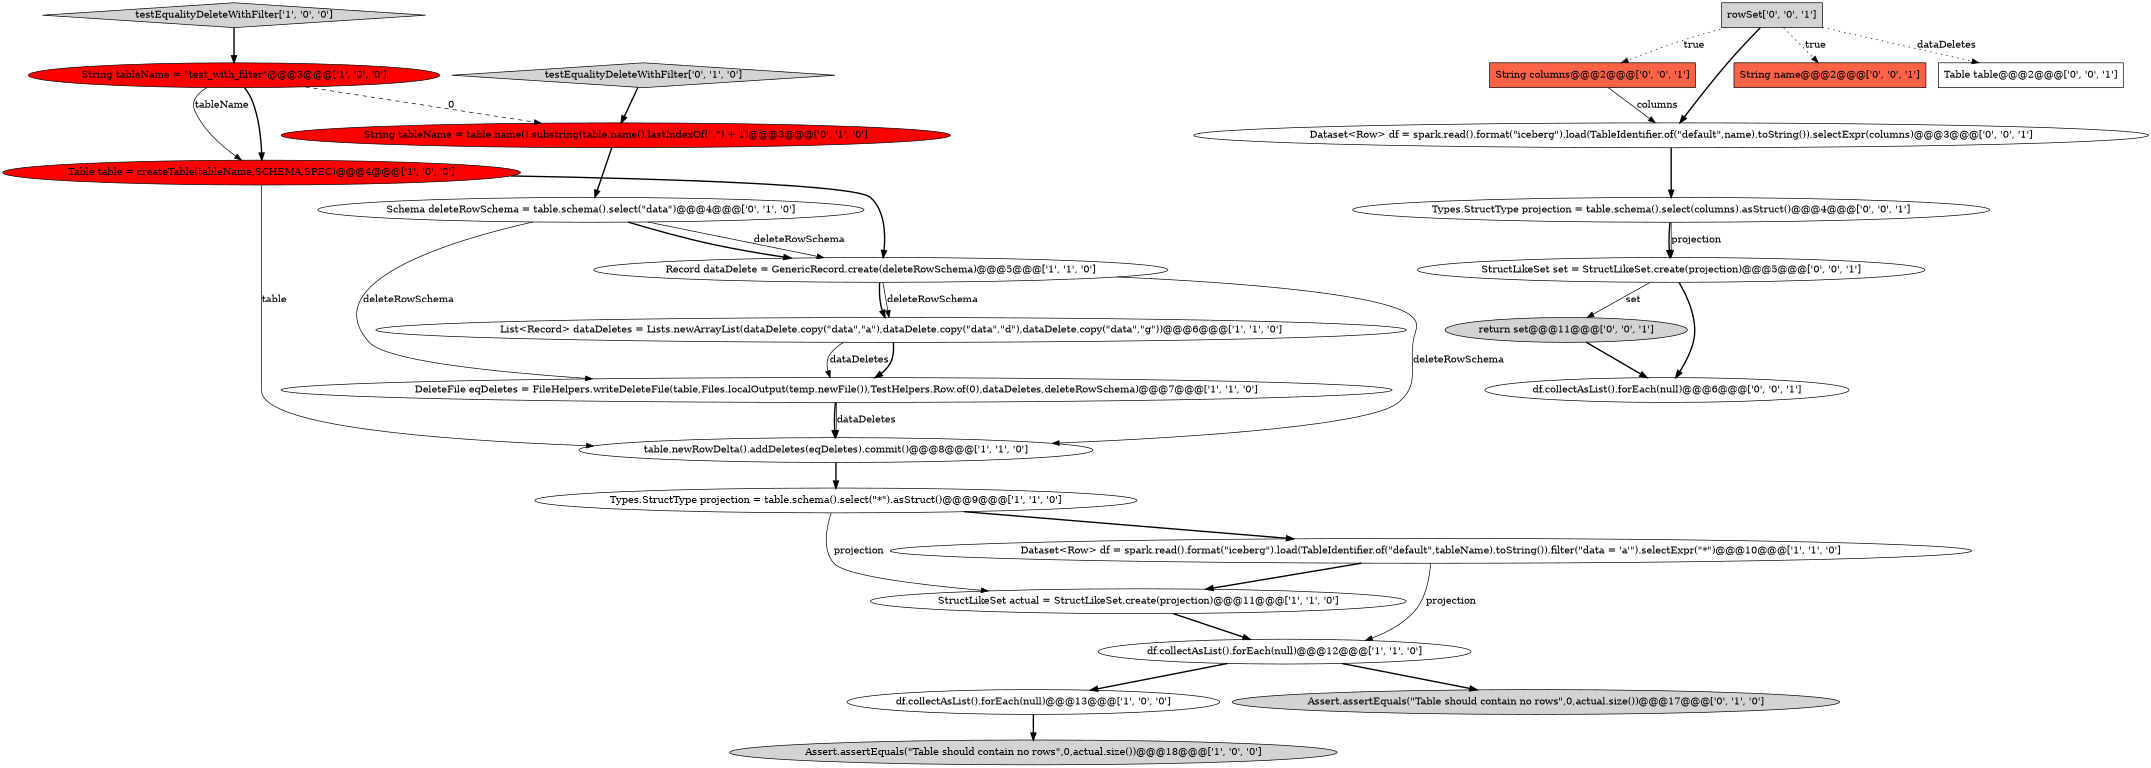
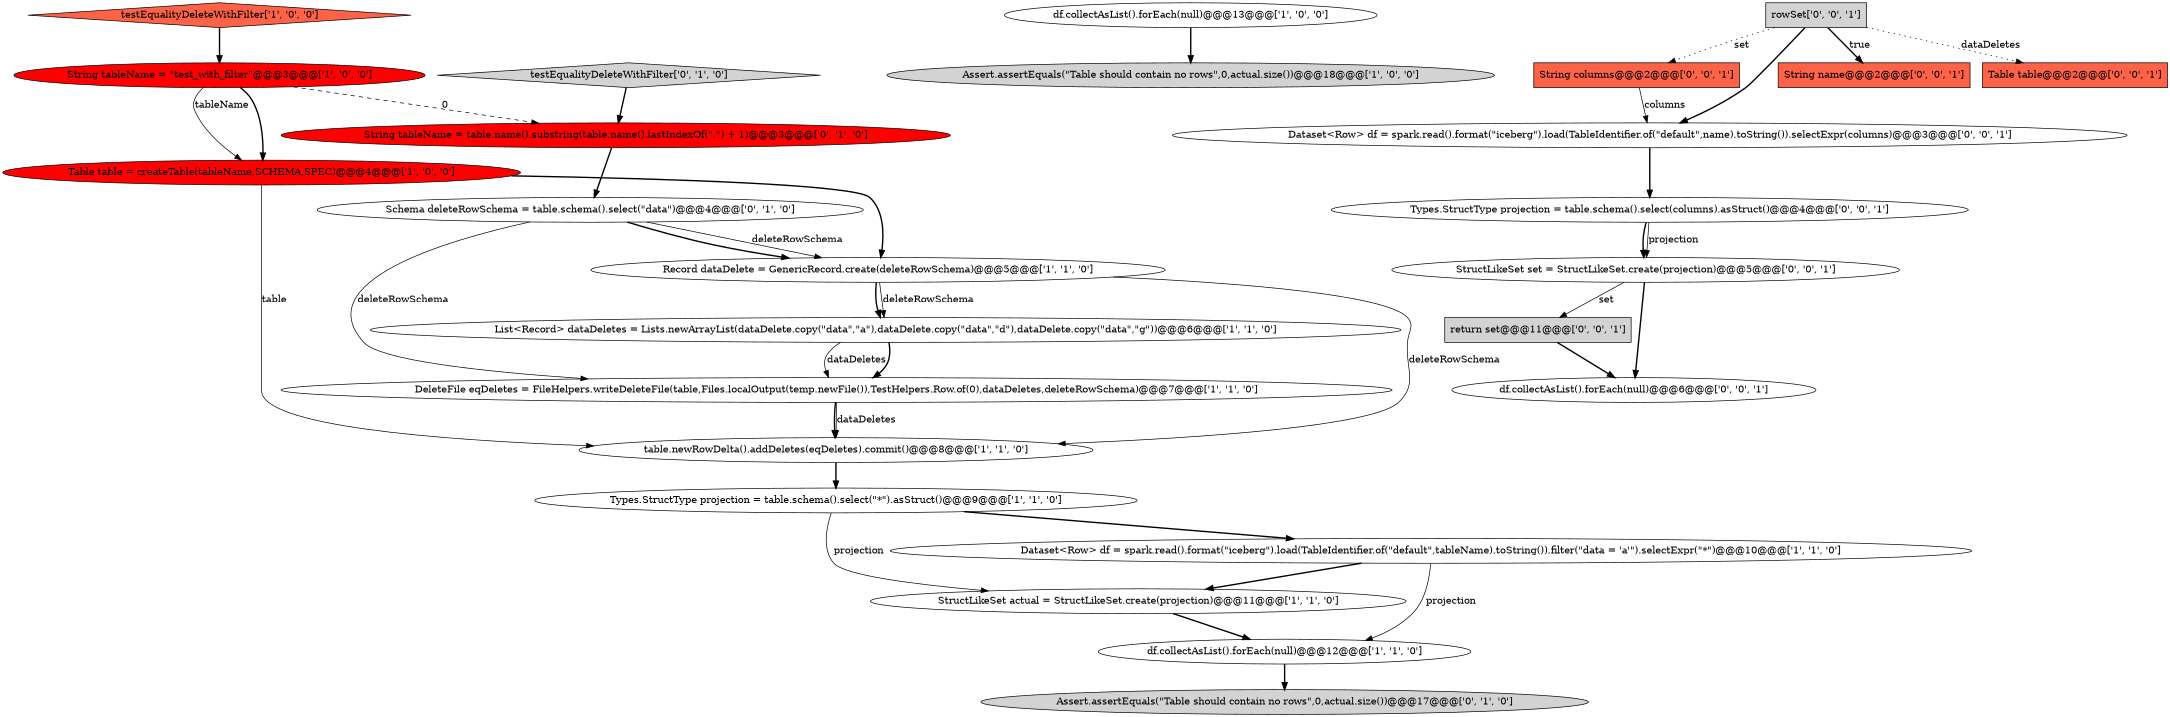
(234, 15) -> (220, 15)
(1798, 43) -> (1843, 43)
(1694, 45) -> (1742, 45)
(2031, 75) -> (2075, 75)
(1566, 330) -> (1538, 330)
(1162, 676) -> none
